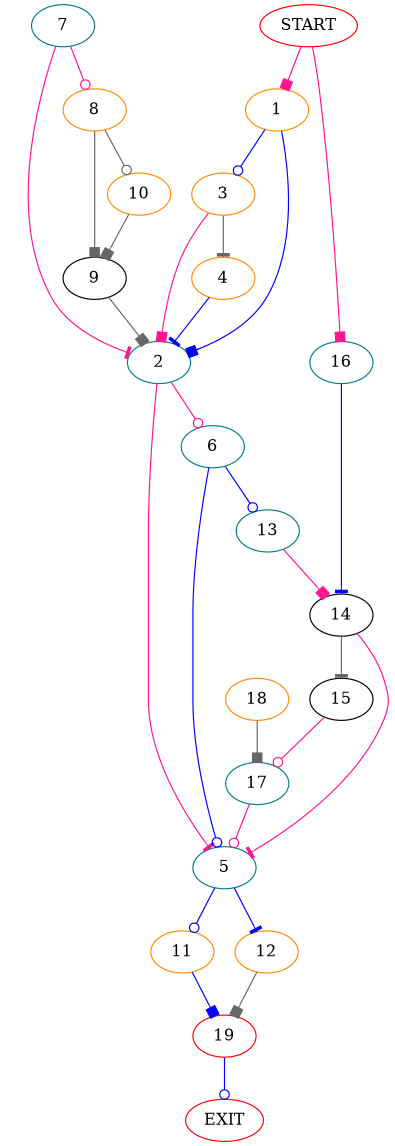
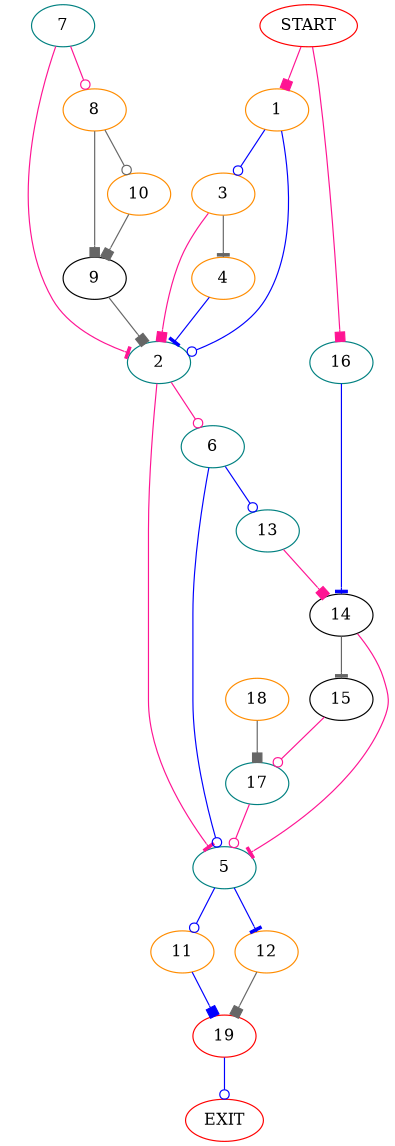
(282, 260) -> (282, 260)
